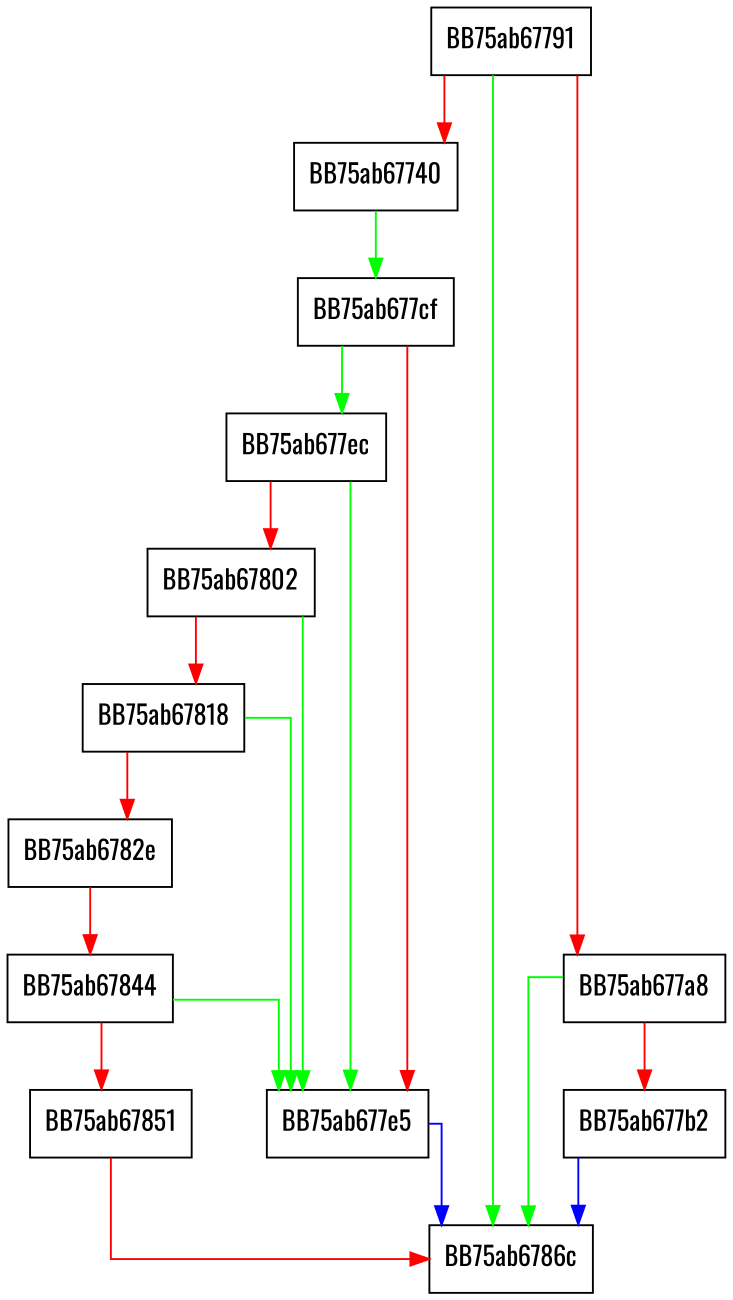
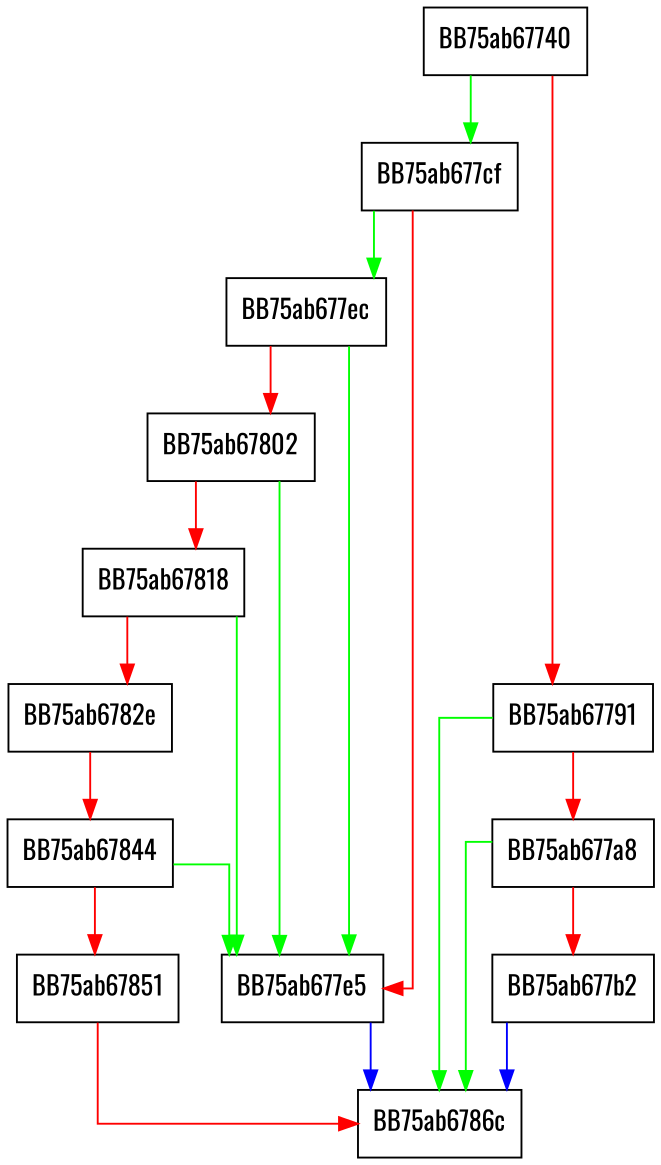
(444, 99) -> (552, 370)
